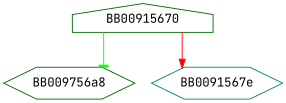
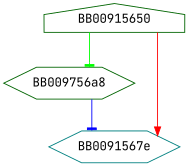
(143, 19) -> (114, 19)
none -> (92, 113)
